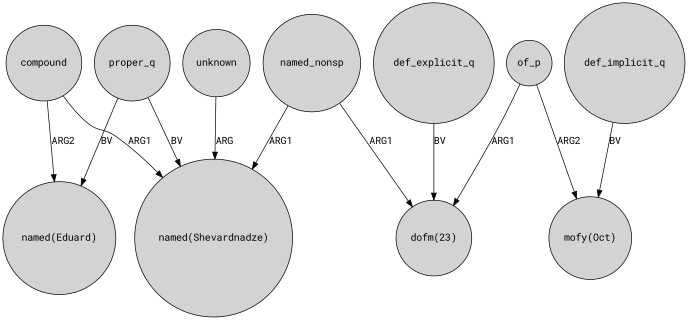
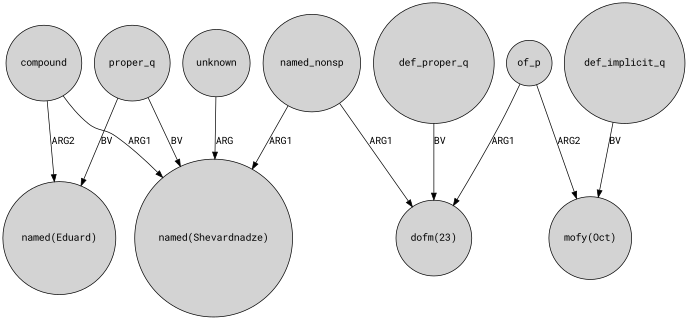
(434, 63) -> (434, 63)
